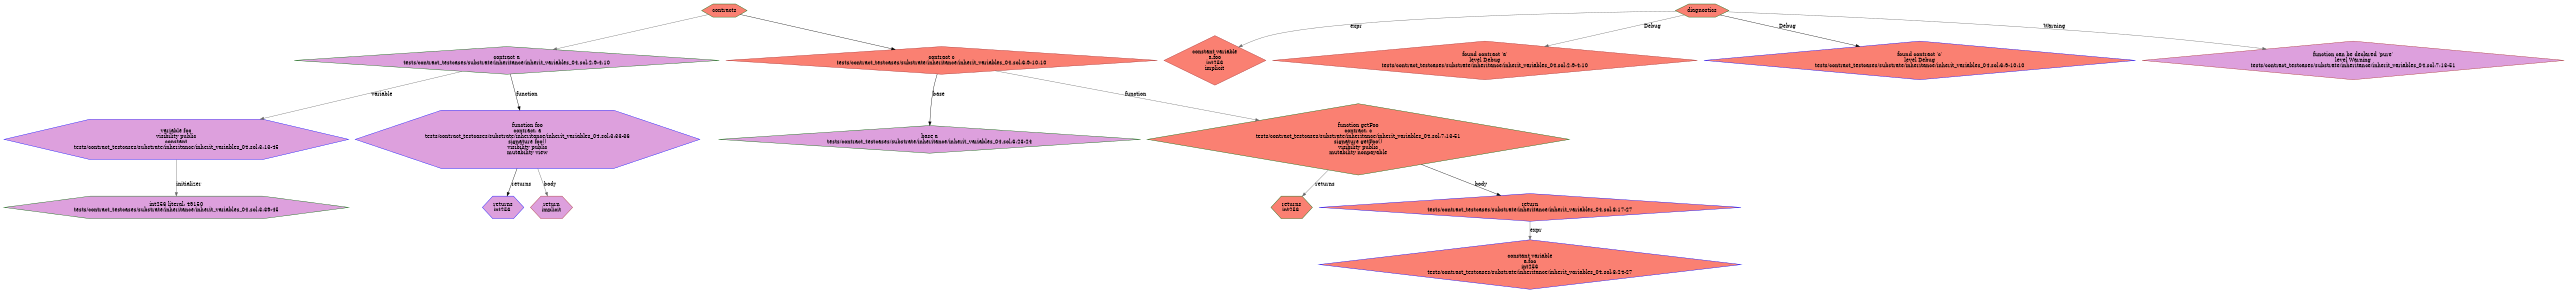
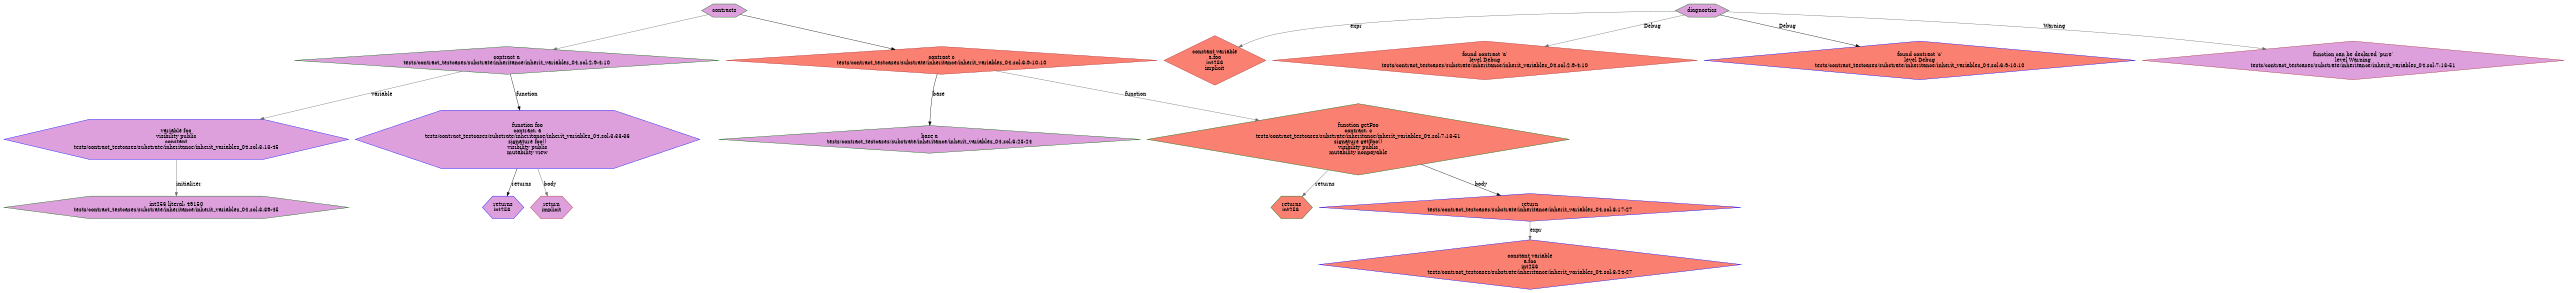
(724, 11) -> (724, 11)
(1702, 11) -> (1702, 11)
